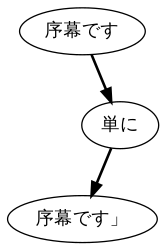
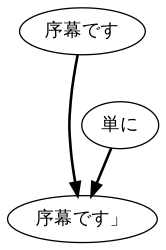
(99, 72) -> (70, 119)
